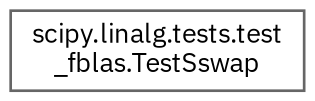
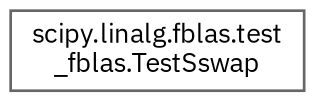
(157, 51) -> (157, 51)
